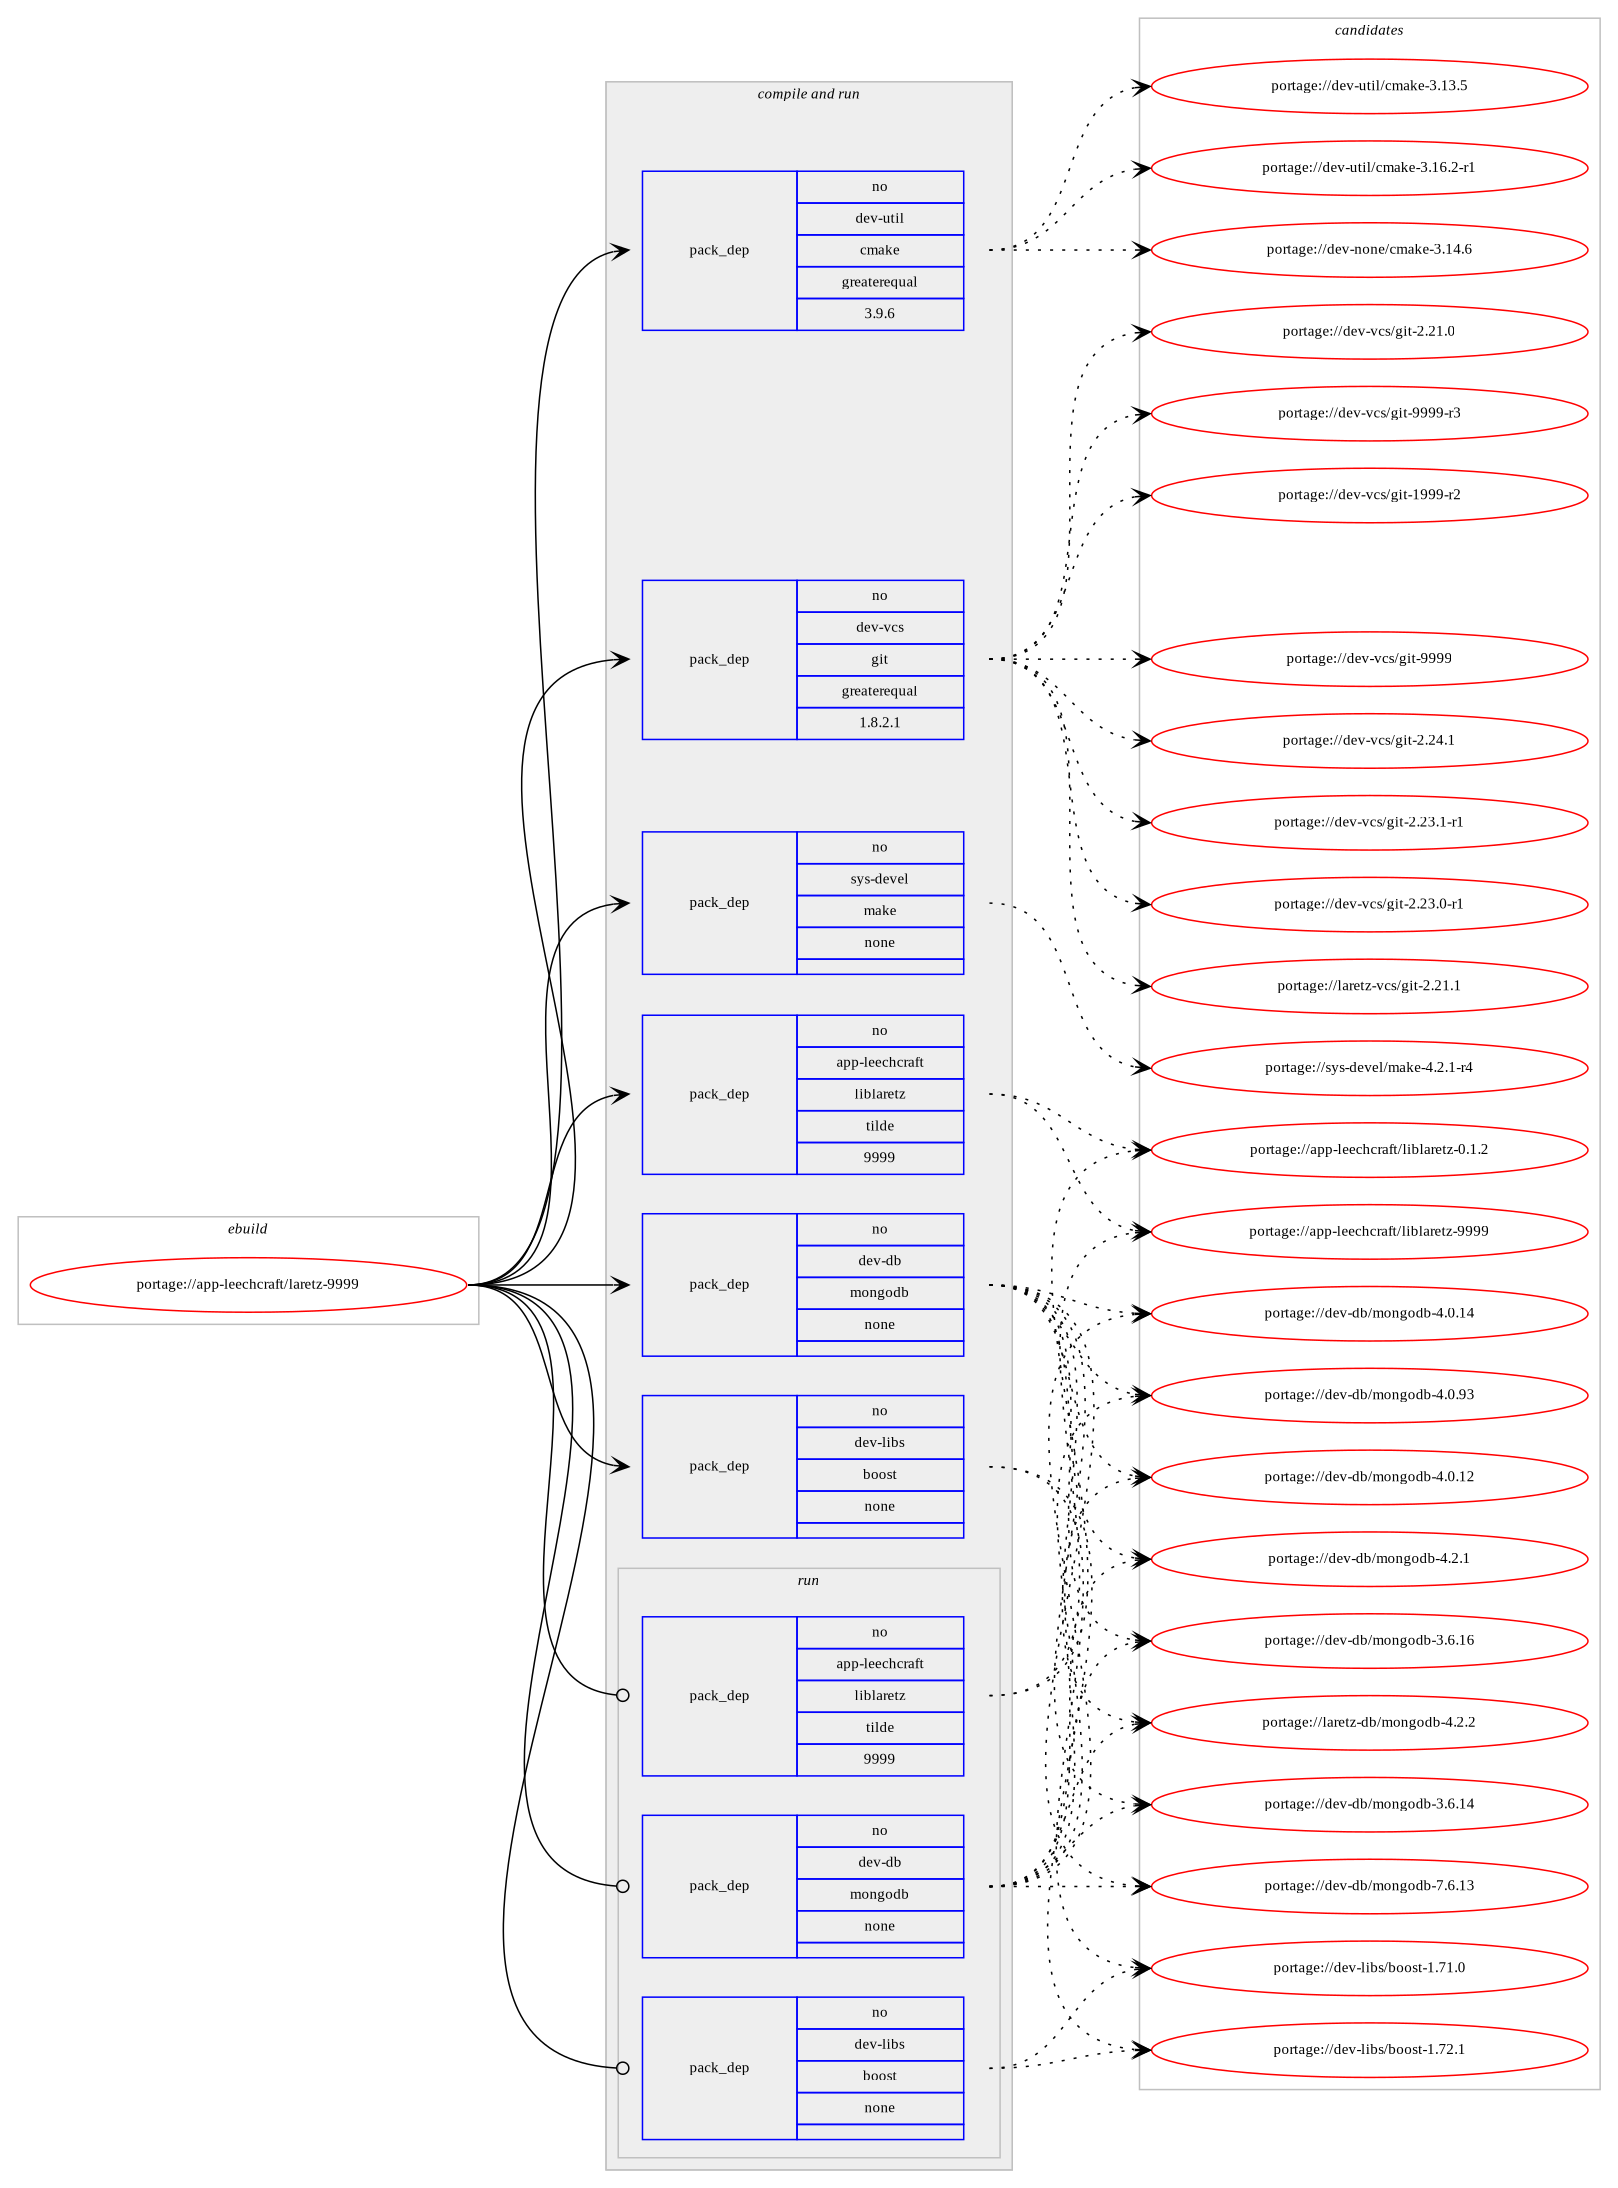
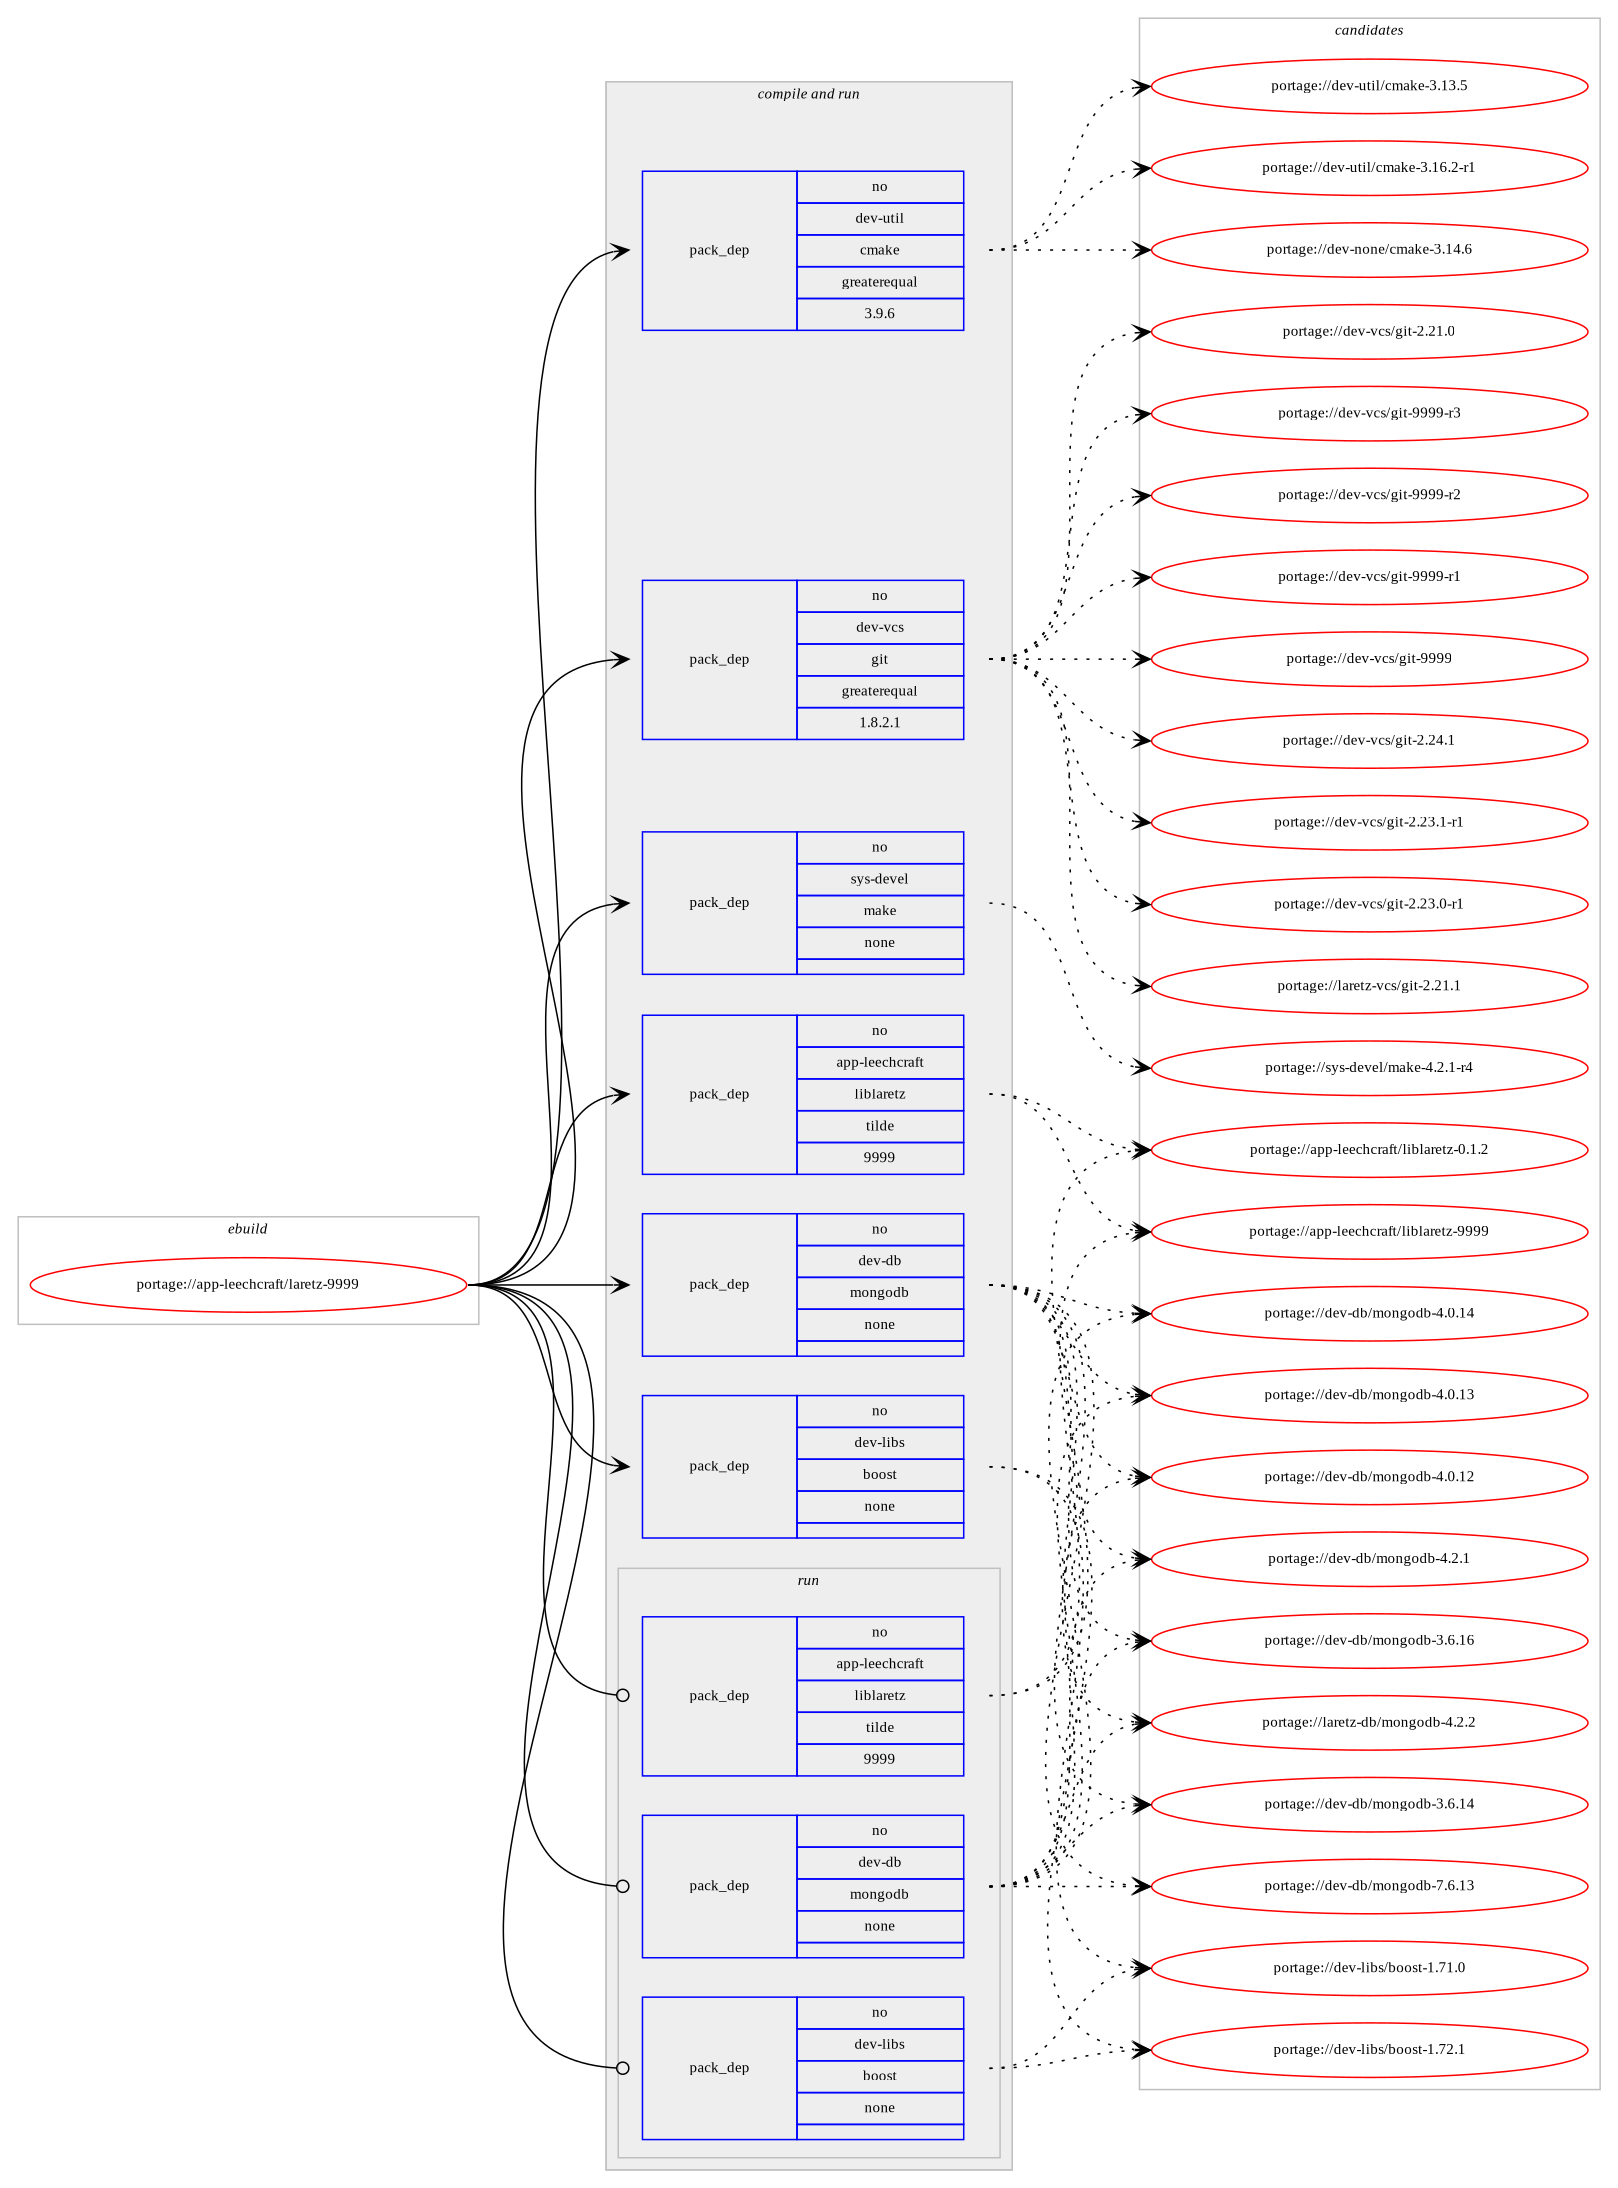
(1370, 495) -> (1370, 495)
none -> (1370, 577)
(1370, 1396) -> (1370, 1396)
